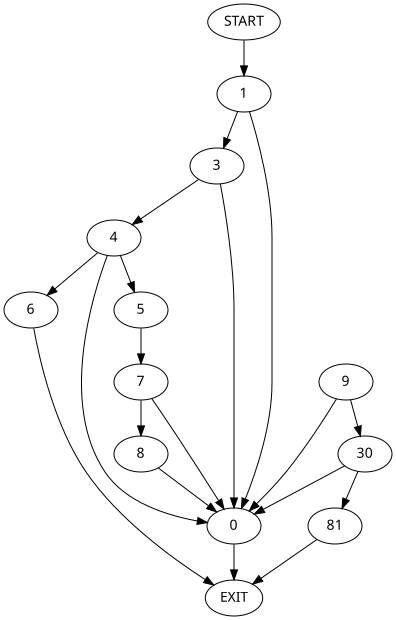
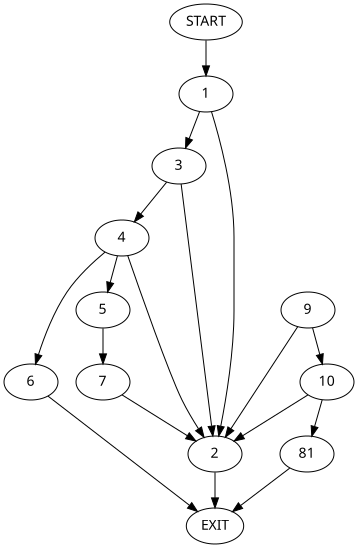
(141, 454) -> none
(365, 454) -> (327, 382)
(234, 526) -> (215, 454)
